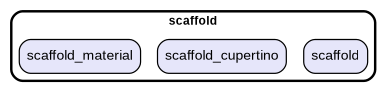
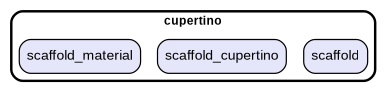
(193, 22) -> (193, 22)
